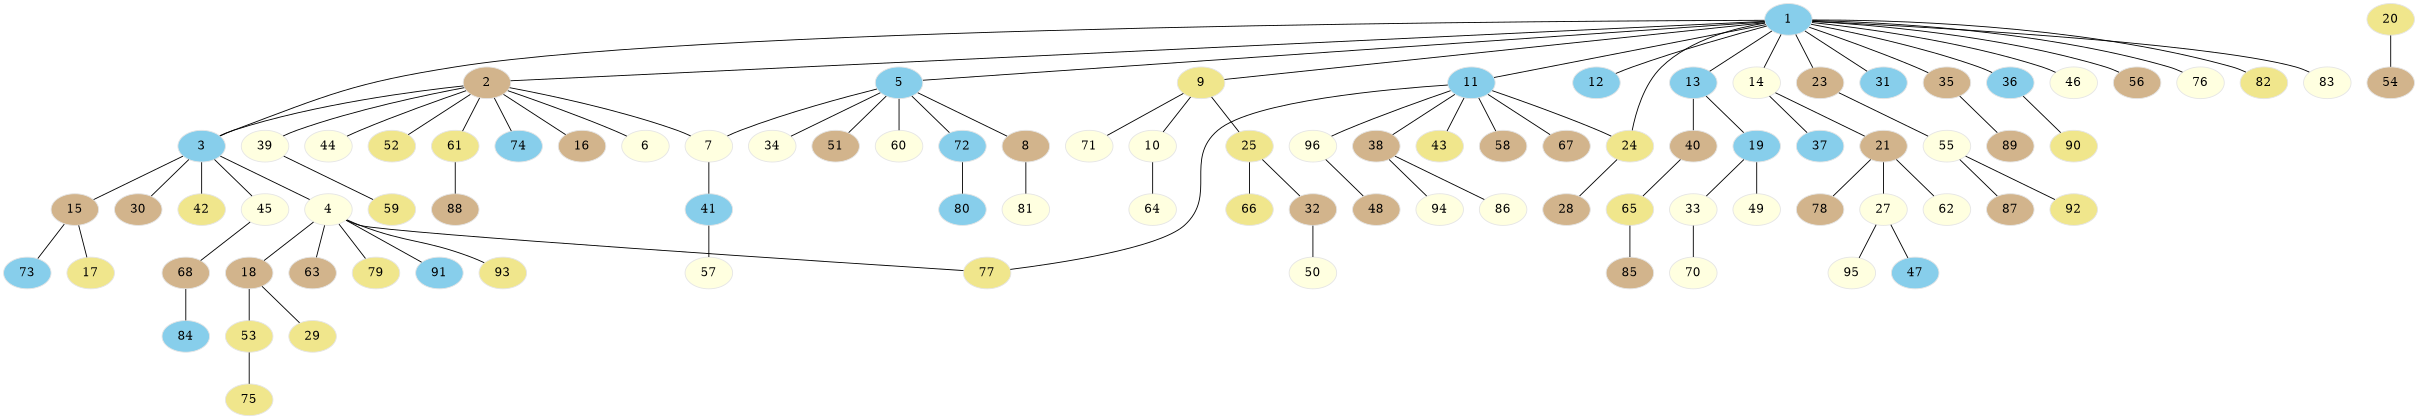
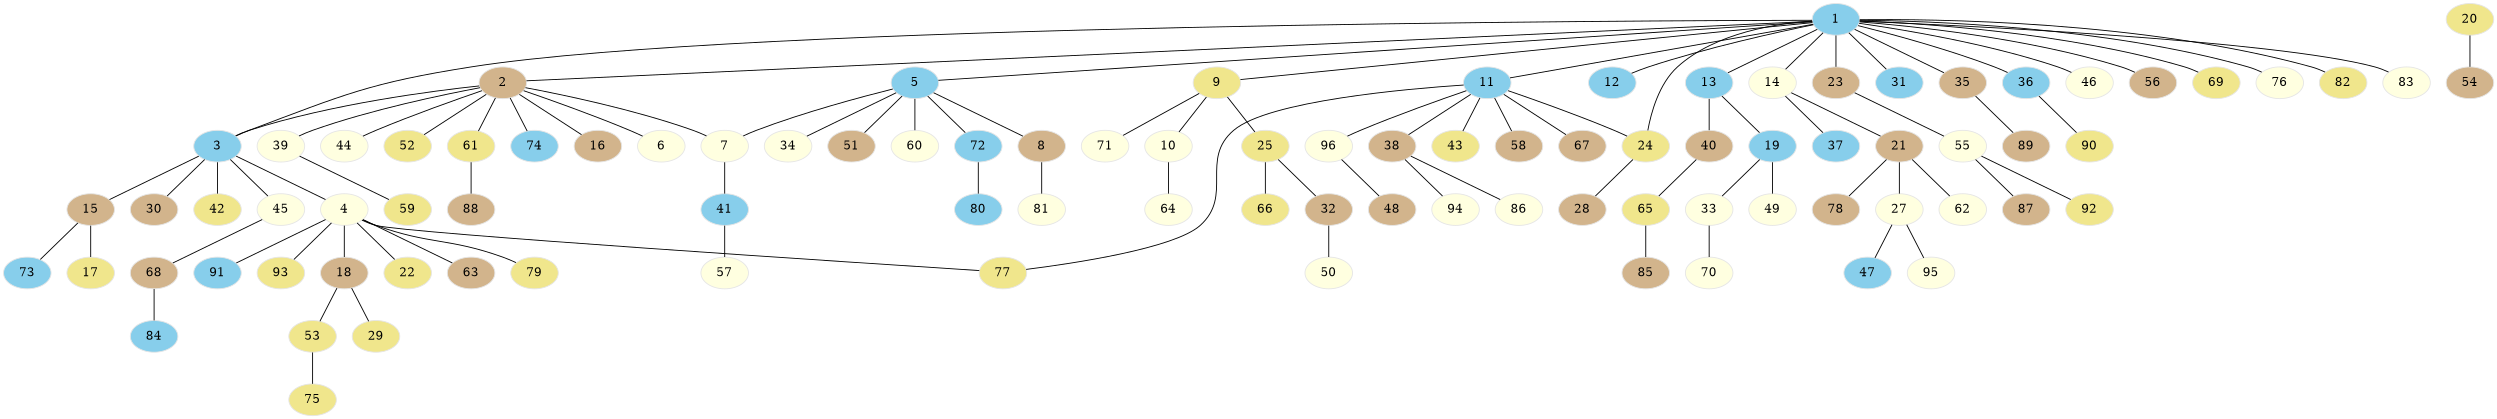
none -> (2216, 83)
none -> (408, 273)
